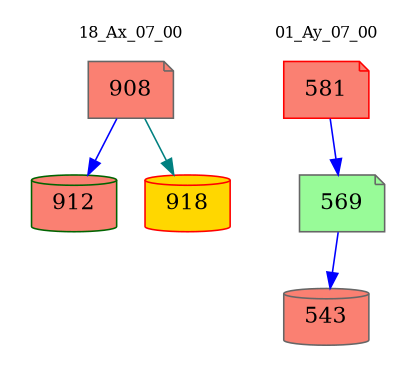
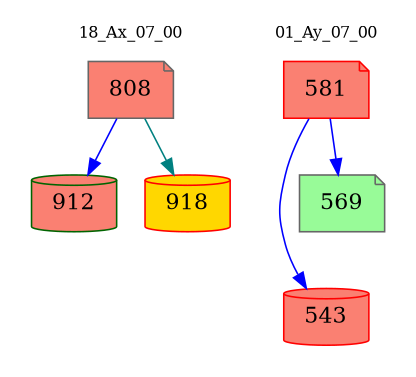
(131, 90) -> (131, 90)
(335, 252) -> (281, 196)
(326, 317) -> (326, 317)
